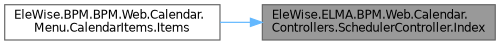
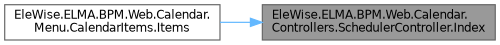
(112, 22) -> (112, 22)
